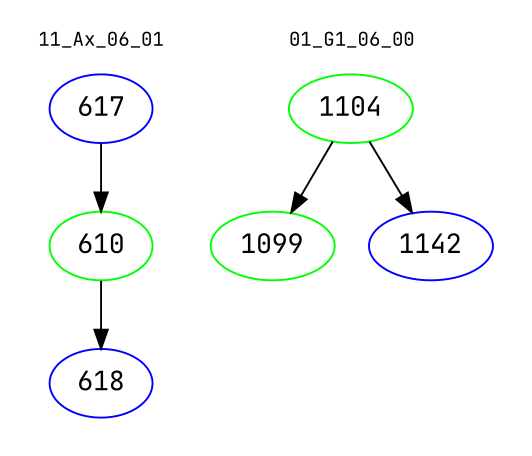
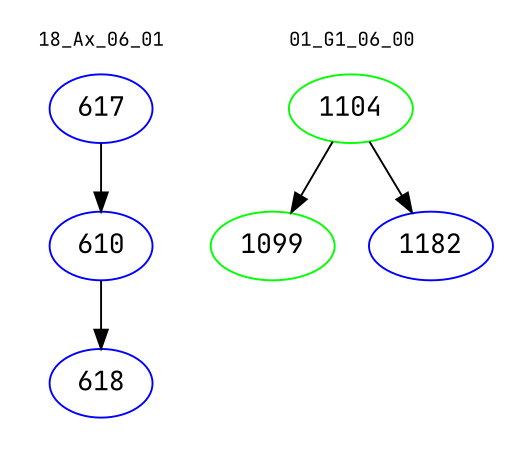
(102, 41) -> (102, 41)
(101, 246) -> (101, 246)
(431, 246) -> (431, 246)
